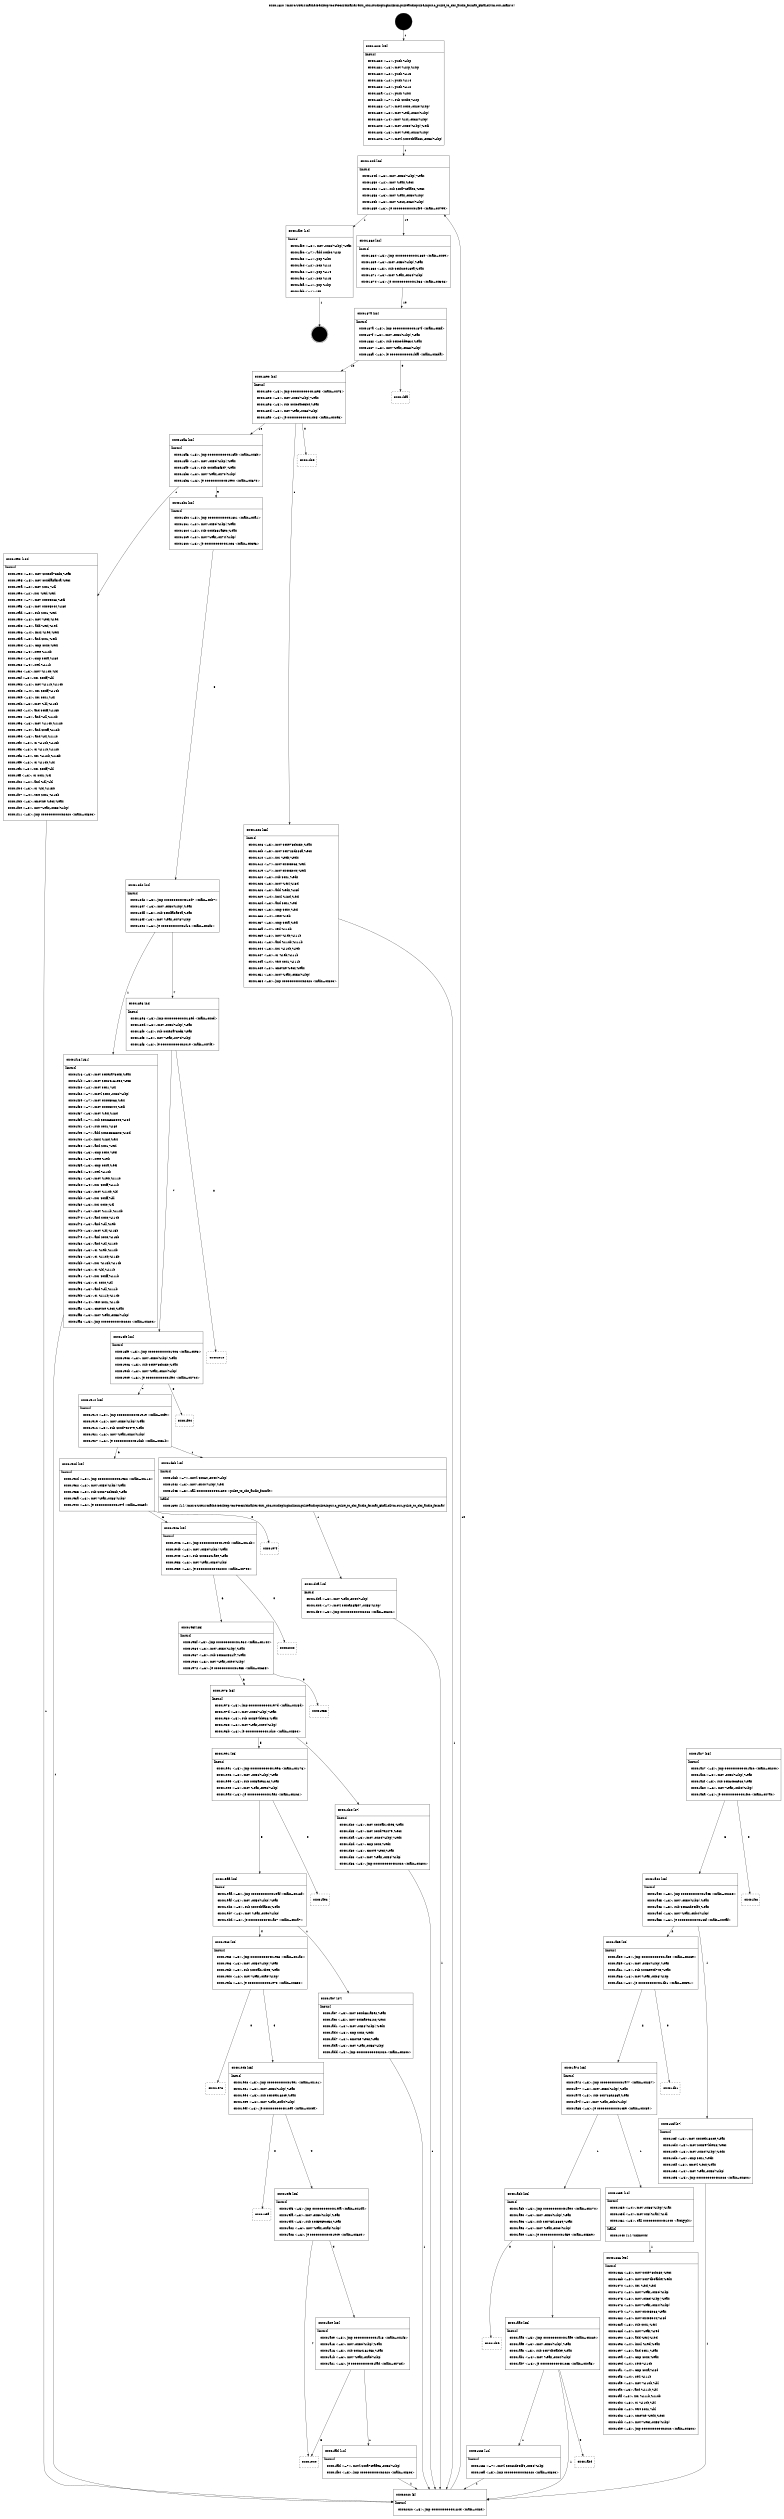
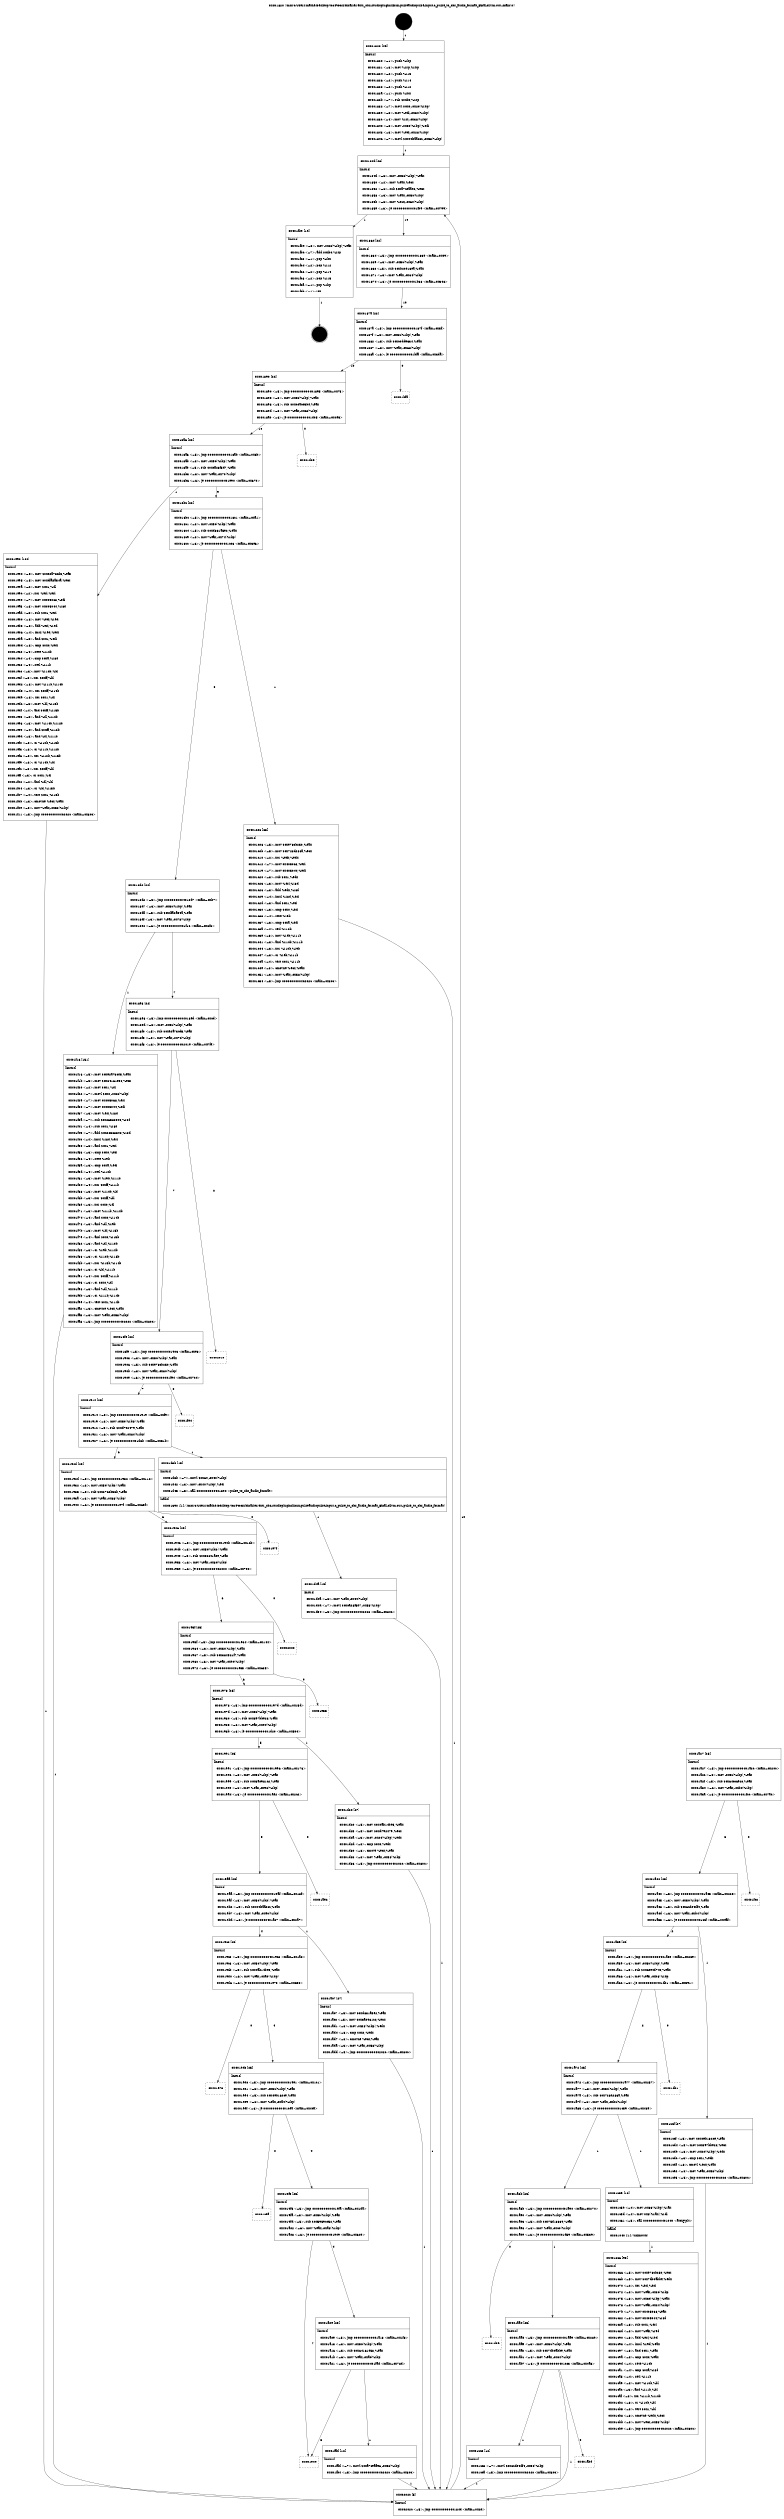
(289, 623) -> (248, 686)
